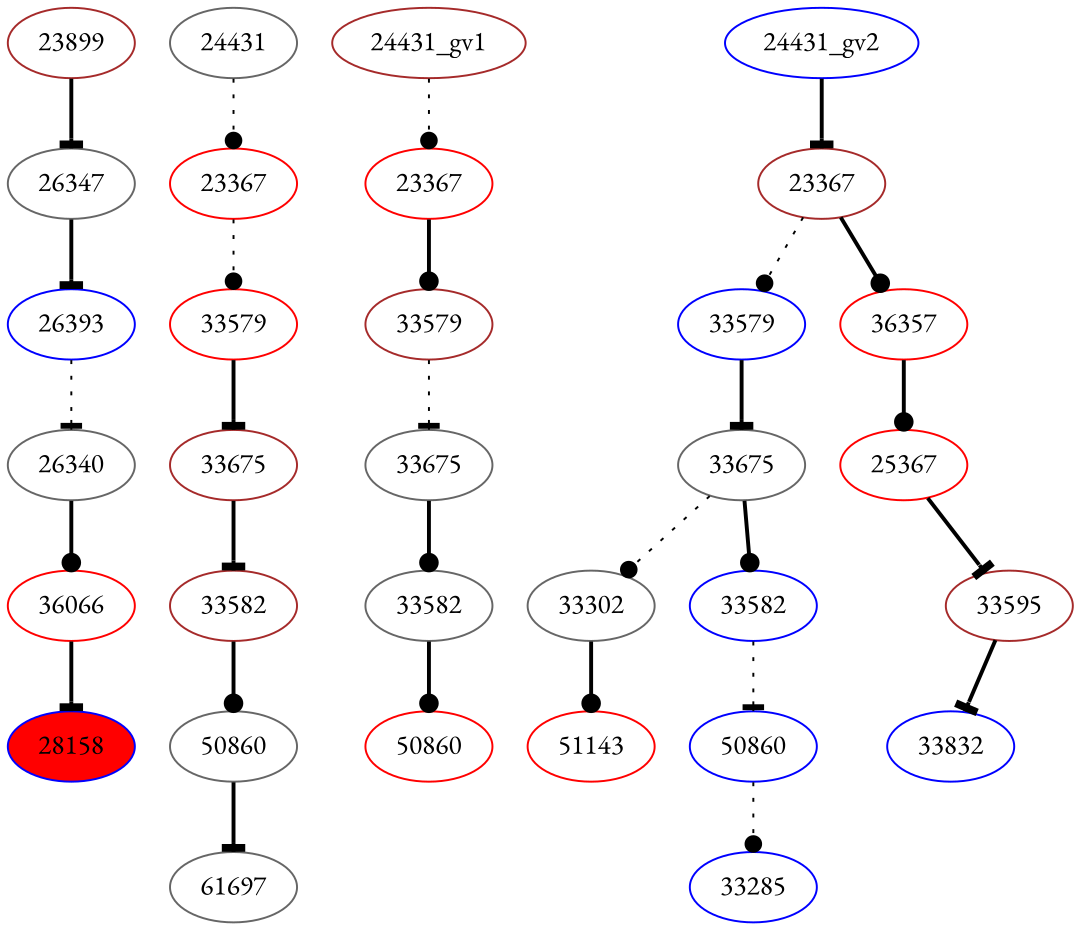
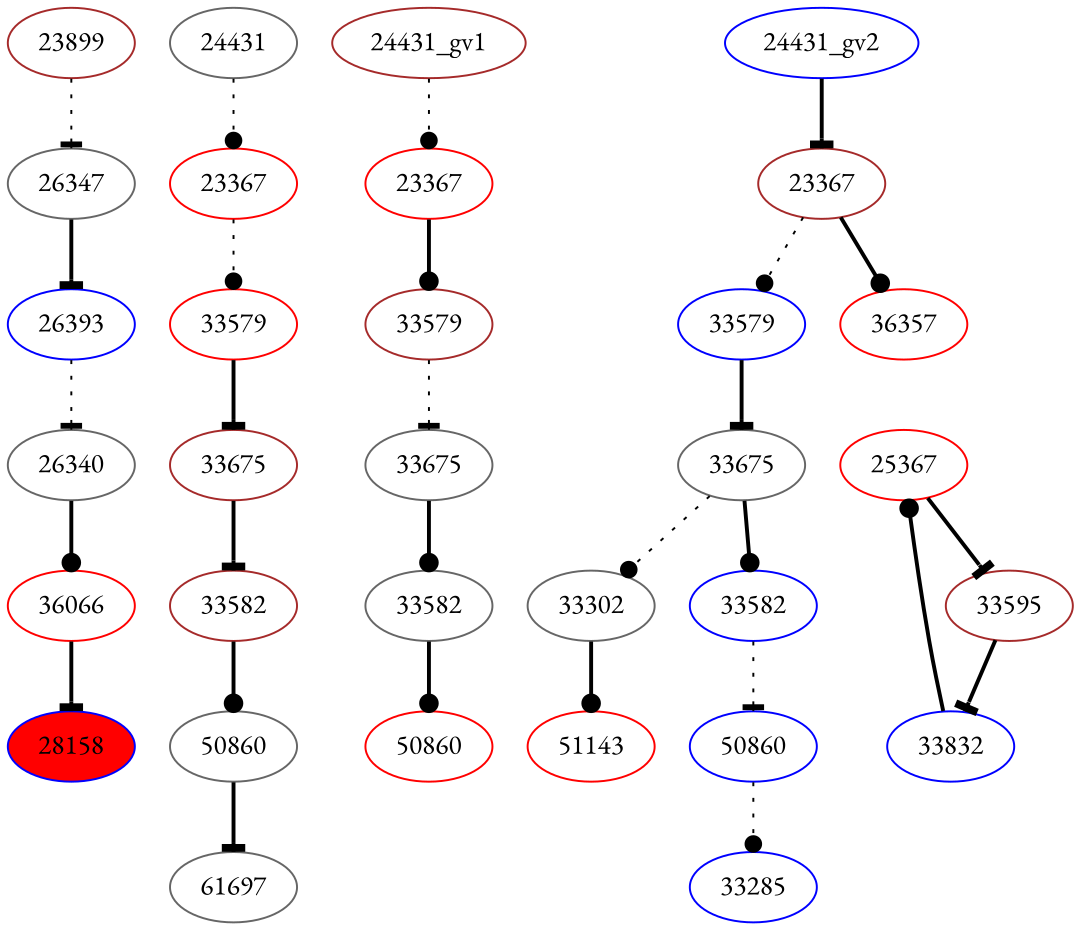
(71, 109) -> (71, 109)
(904, 387) -> (925, 614)
